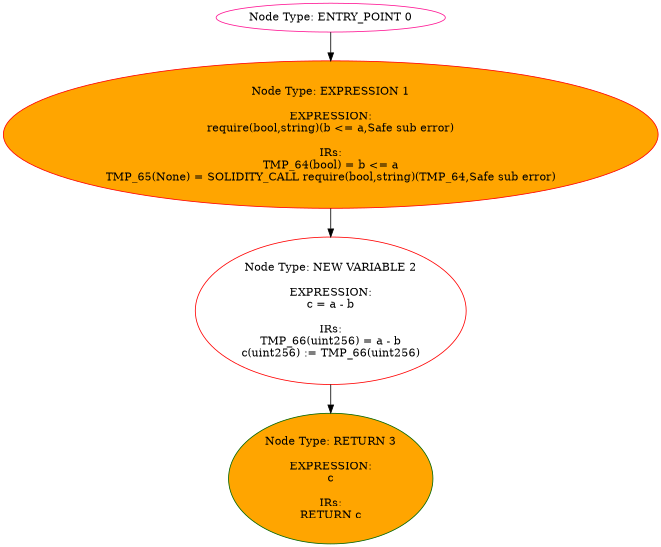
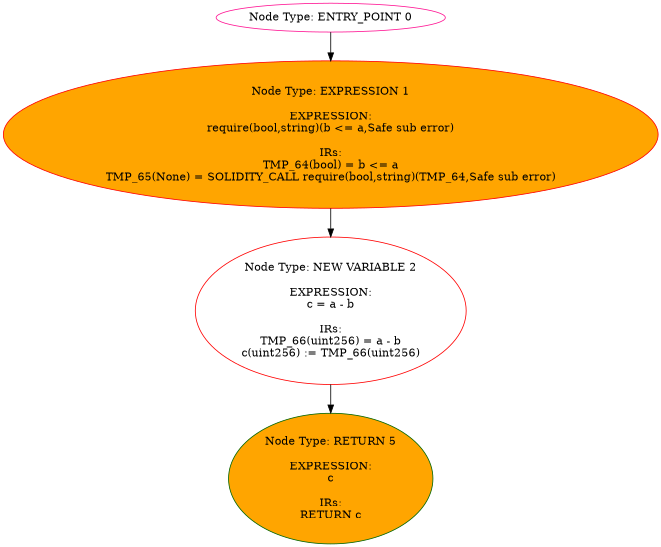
(331, 479) -> (331, 479)
